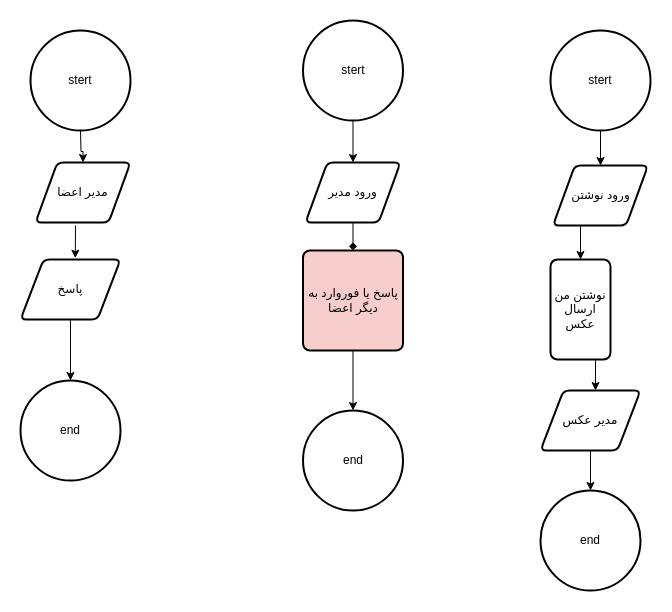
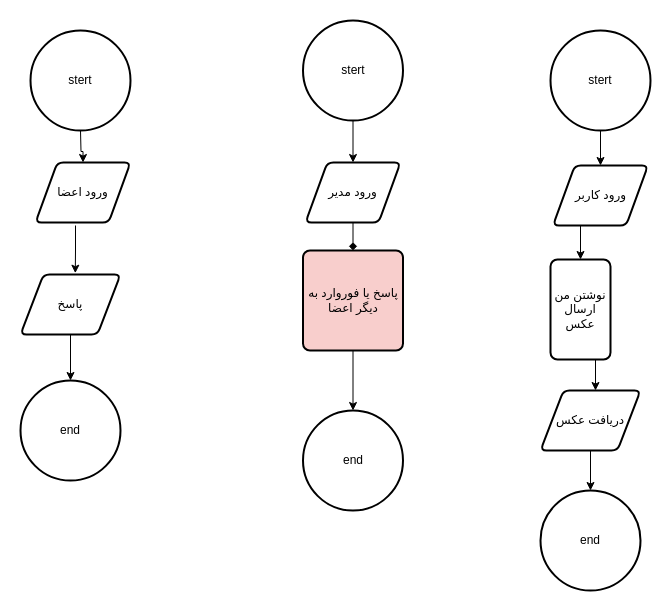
(83, 193) -> (83, 193)
(601, 196) -> (601, 196)
(71, 290) -> (71, 305)
(591, 421) -> (591, 421)
